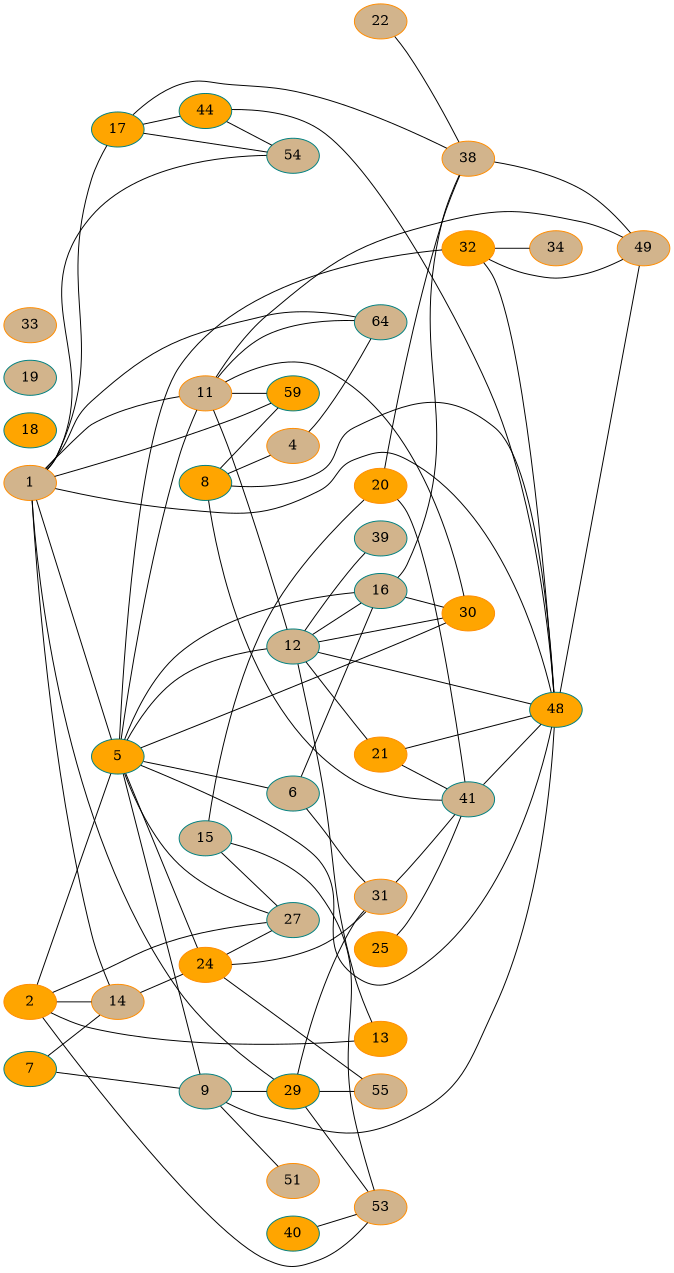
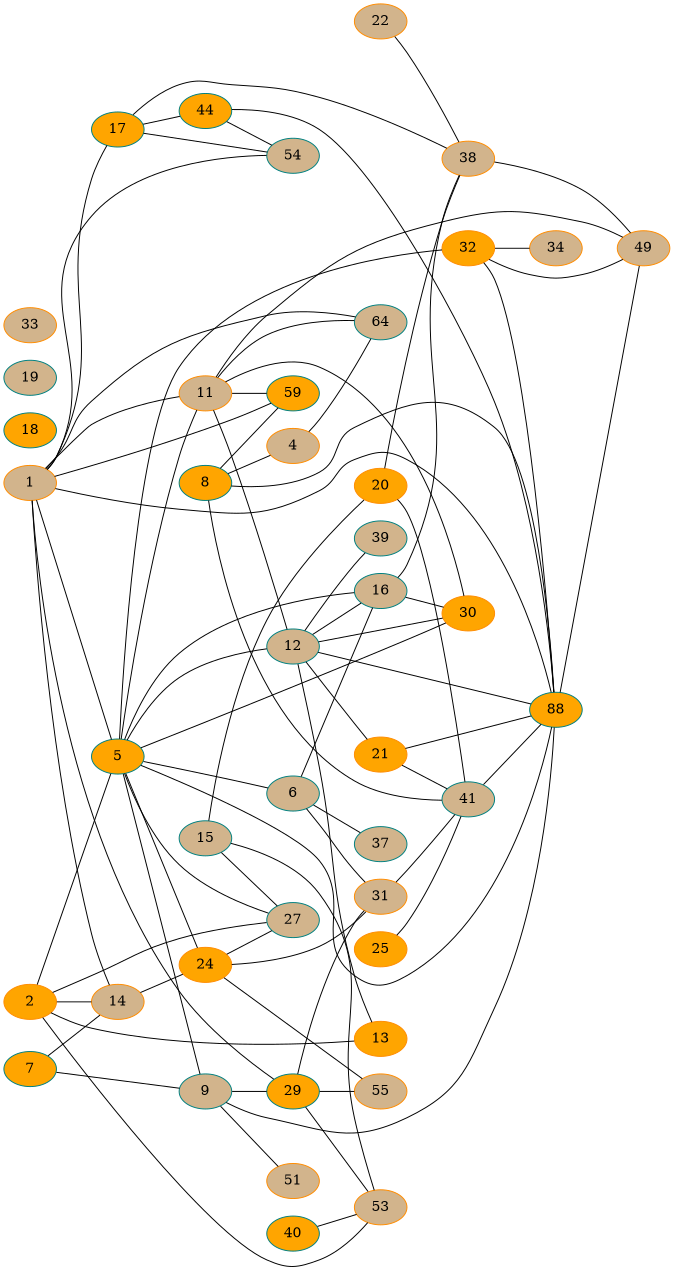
(556, 710) -> (556, 710)
none -> (381, 844)
